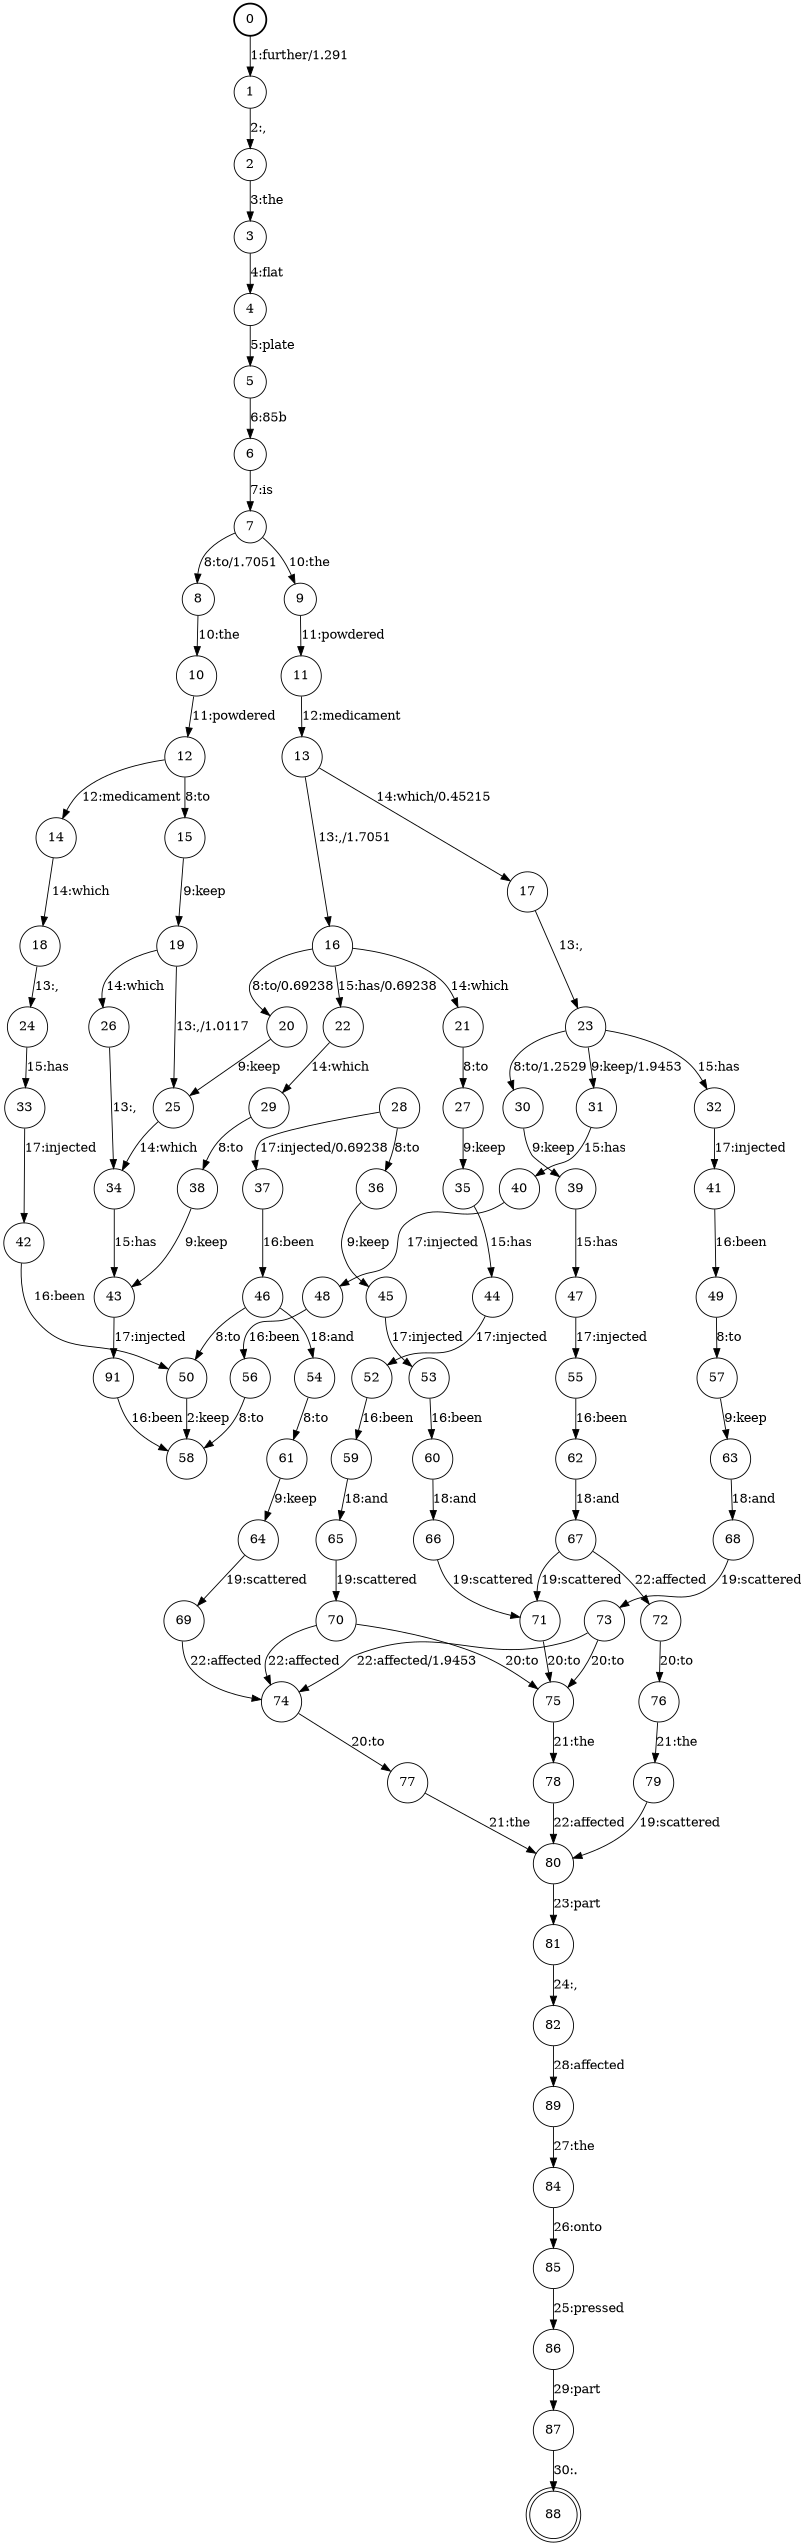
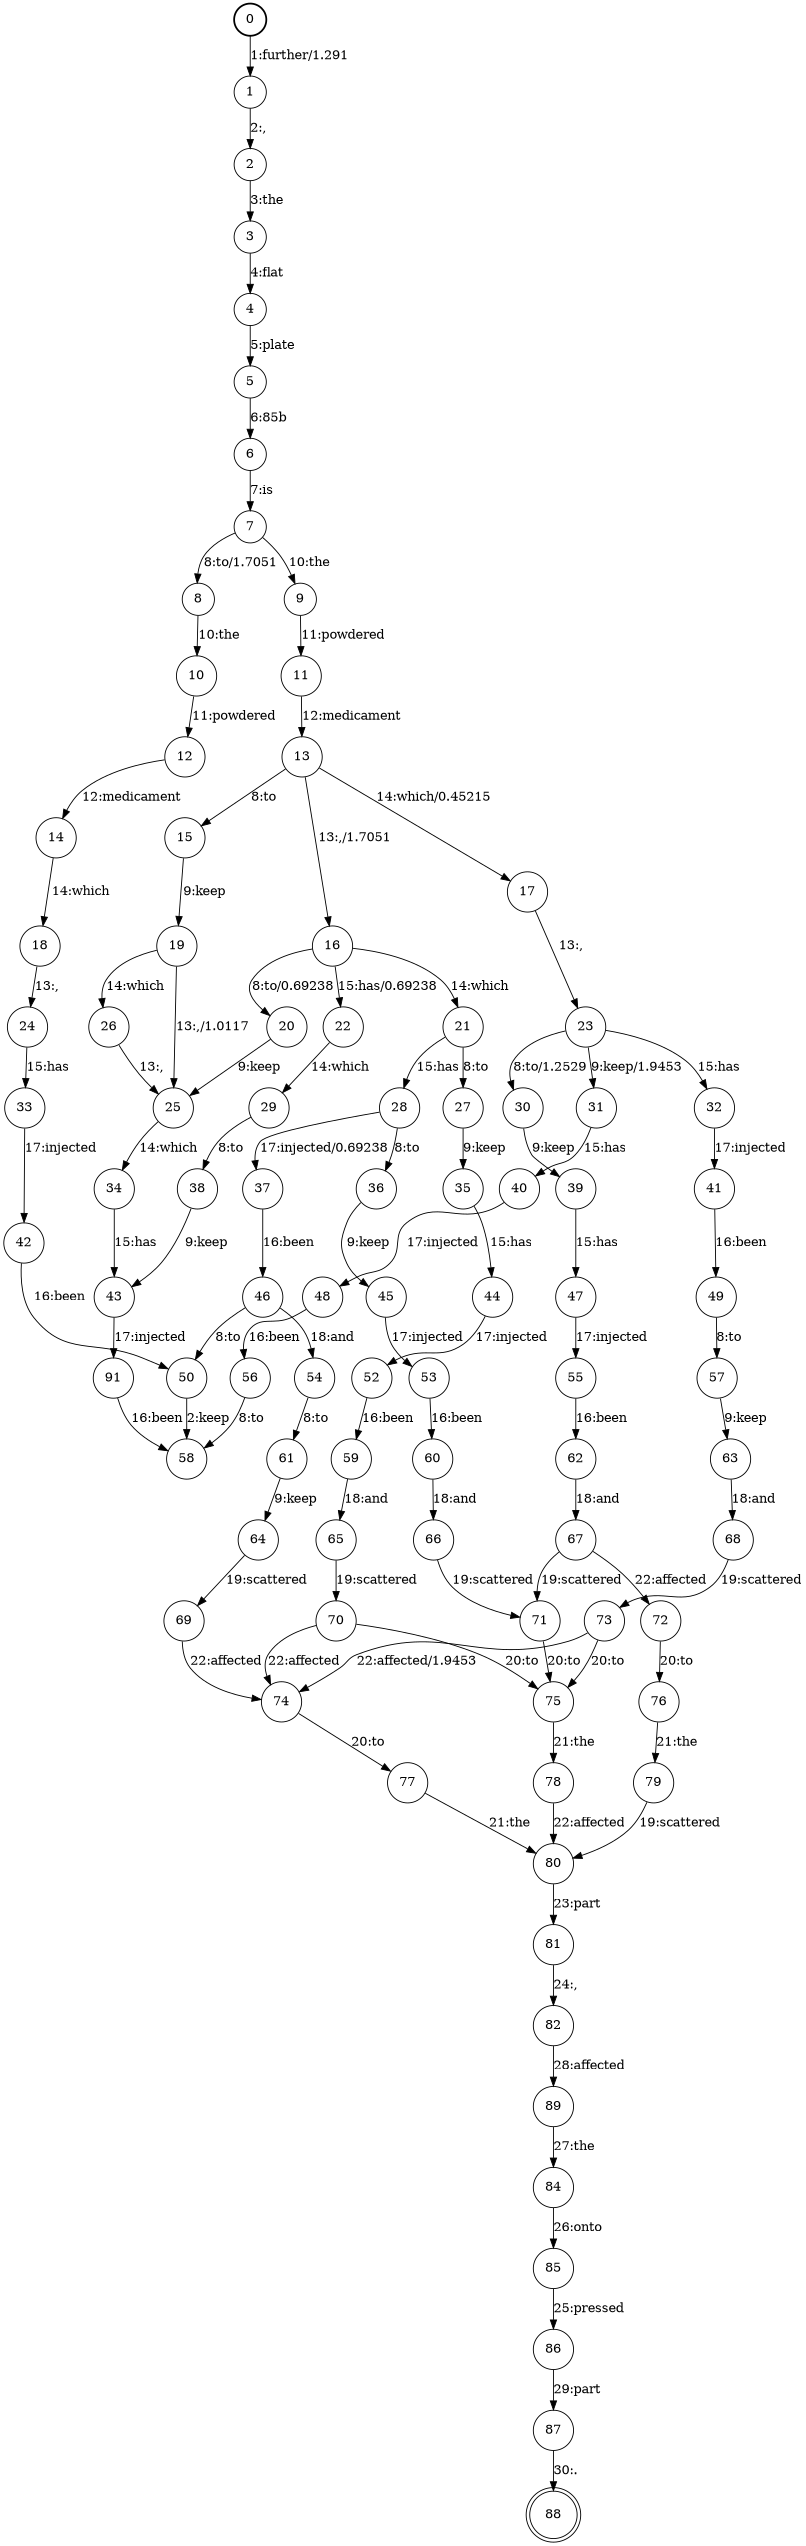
(185, 793) -> (247, 795)
none -> (422, 1055)
(111, 1104) -> (134, 1068)
